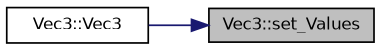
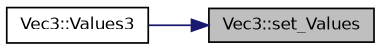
(77, 25) -> (77, 25)
